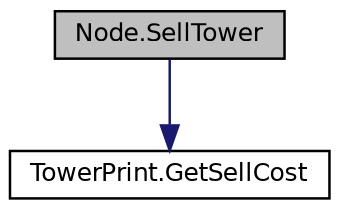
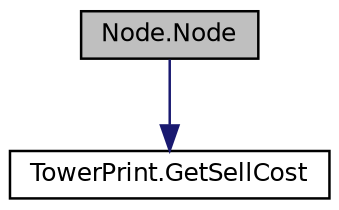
(170, 35) -> (170, 35)
